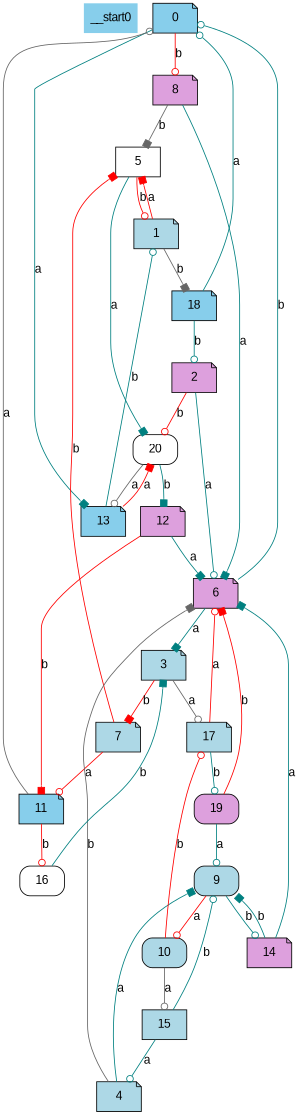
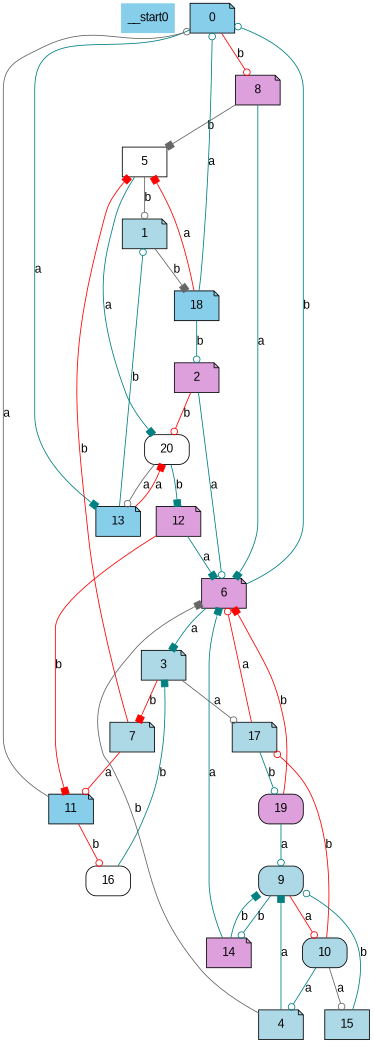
(138, 195) -> (145, 195)
(148, 202) -> (180, 236)
(144, 1058) -> (305, 986)
